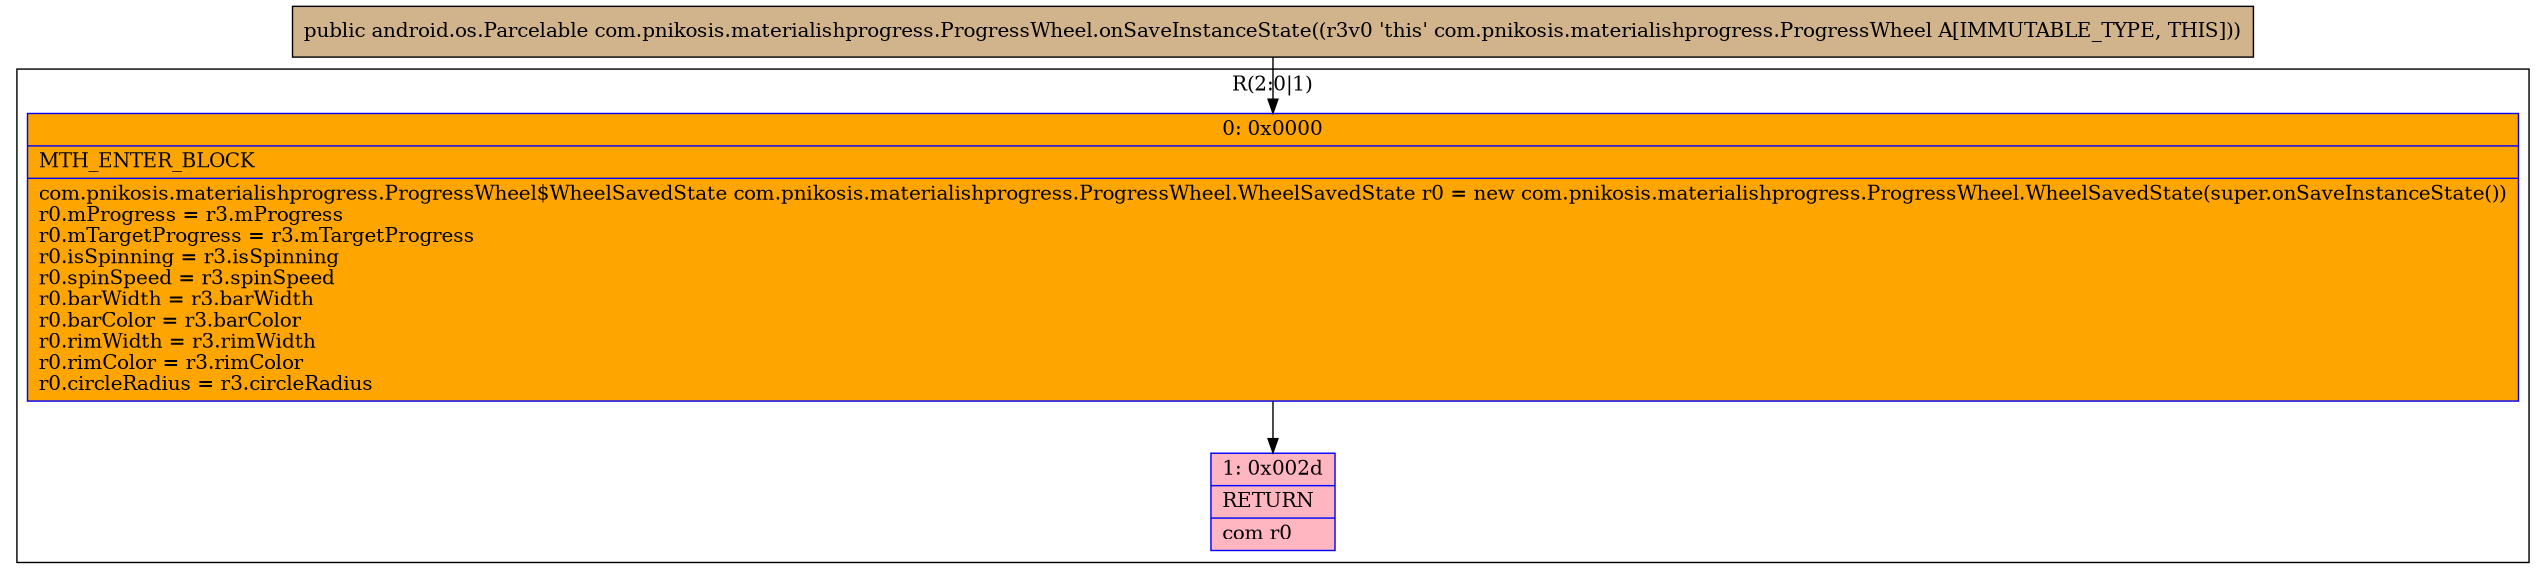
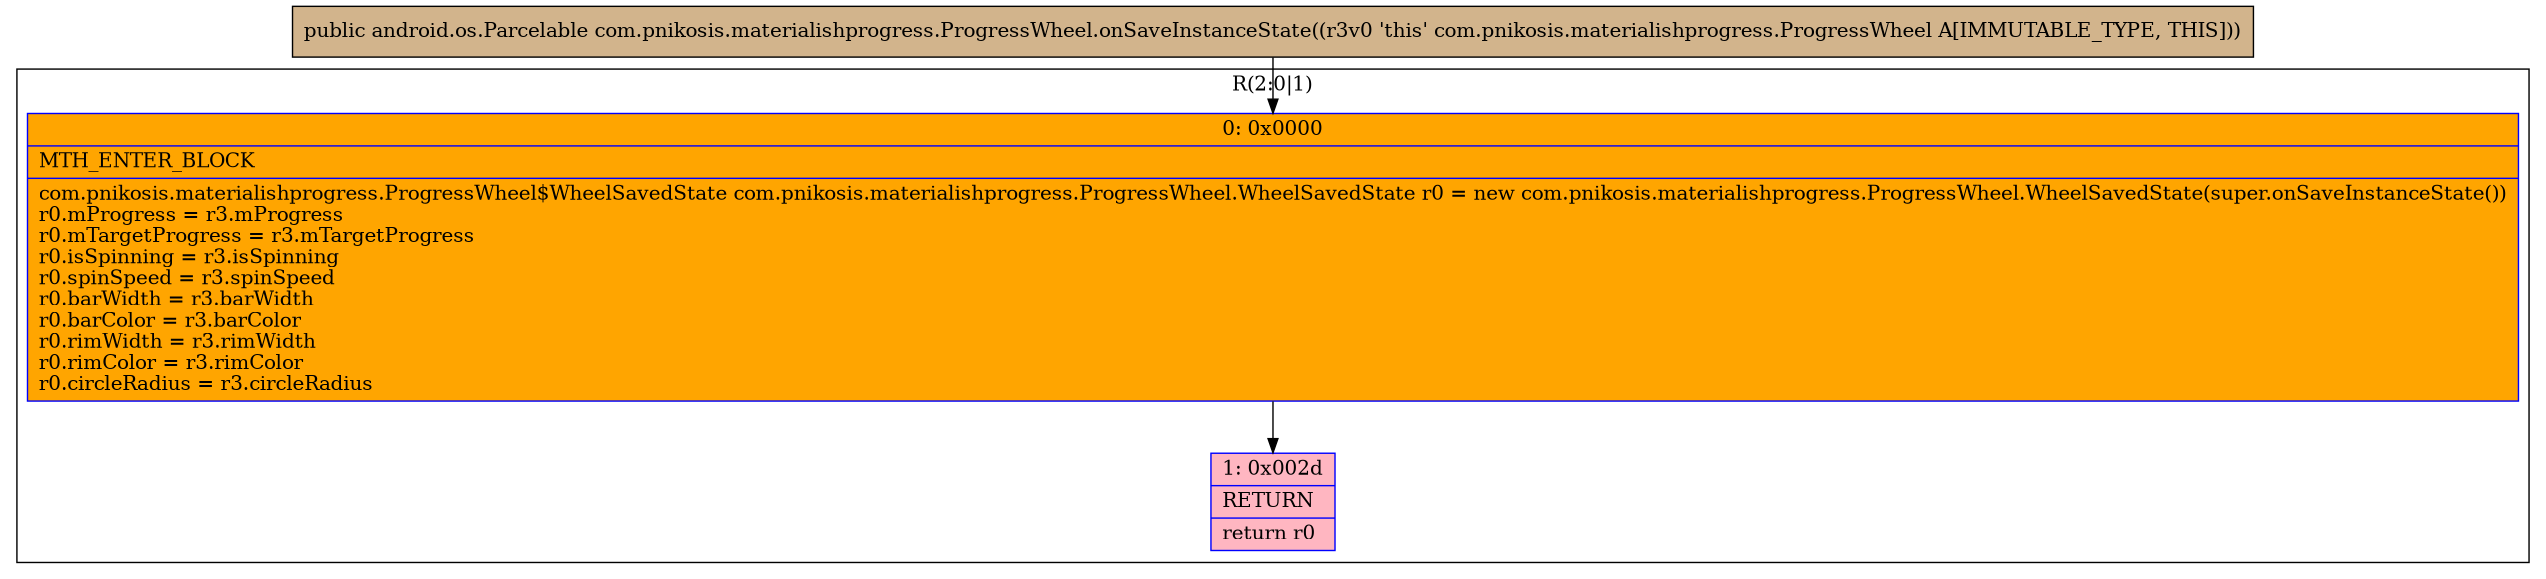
(1257, 534) -> (1269, 534)
